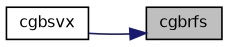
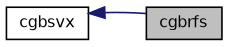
(109, 34) -> (126, 13)
